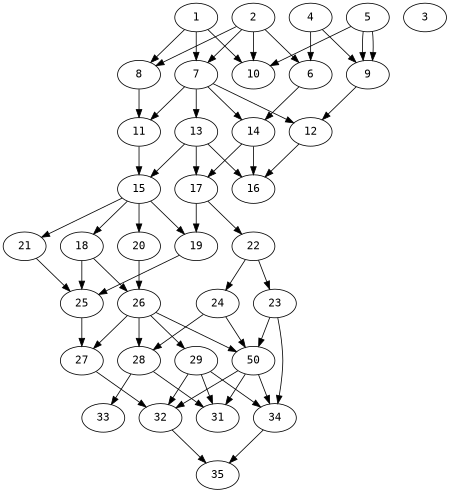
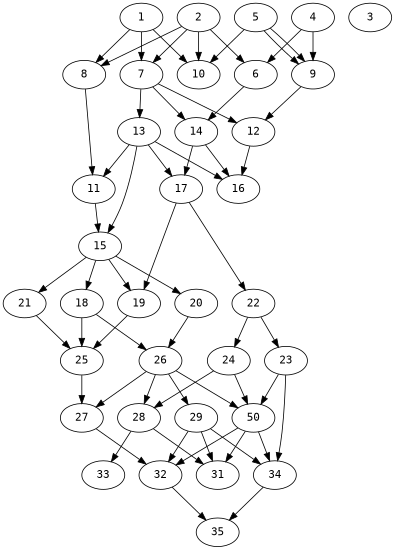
(171, 100) -> (119, 157)
